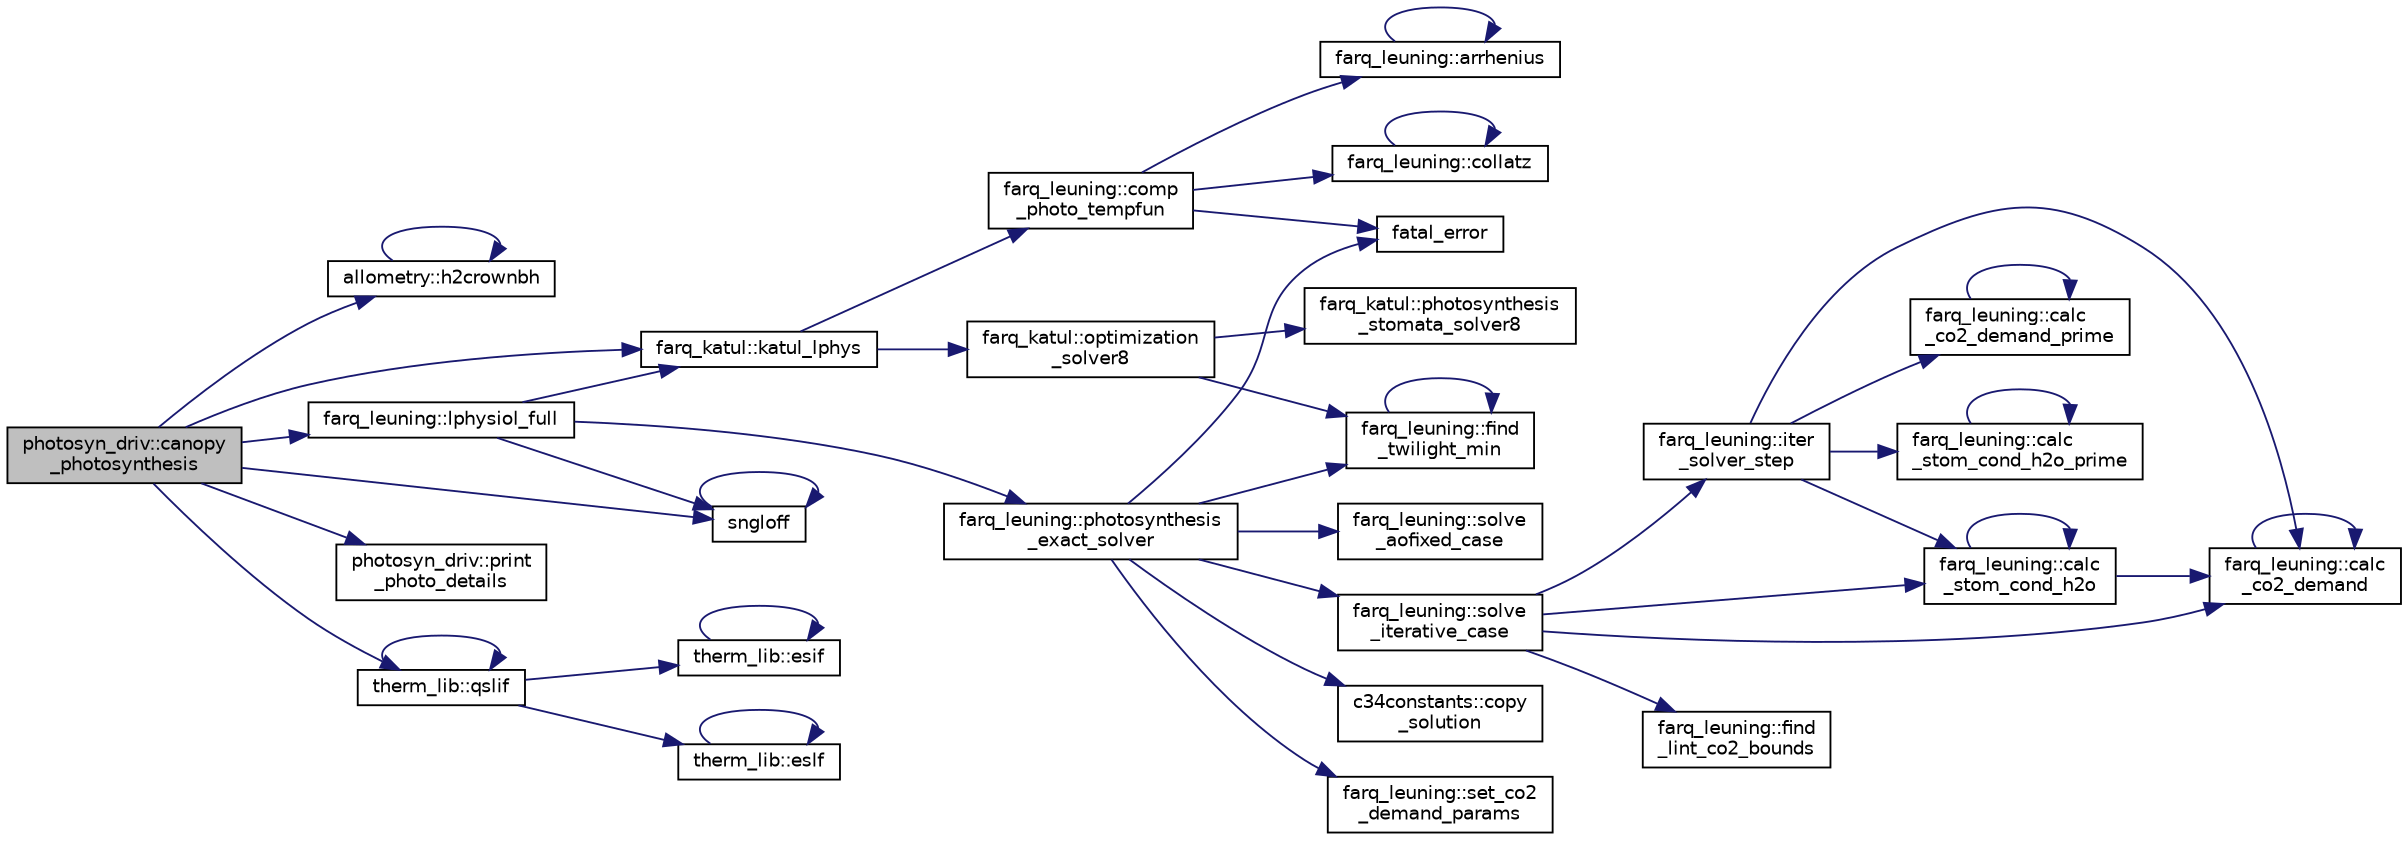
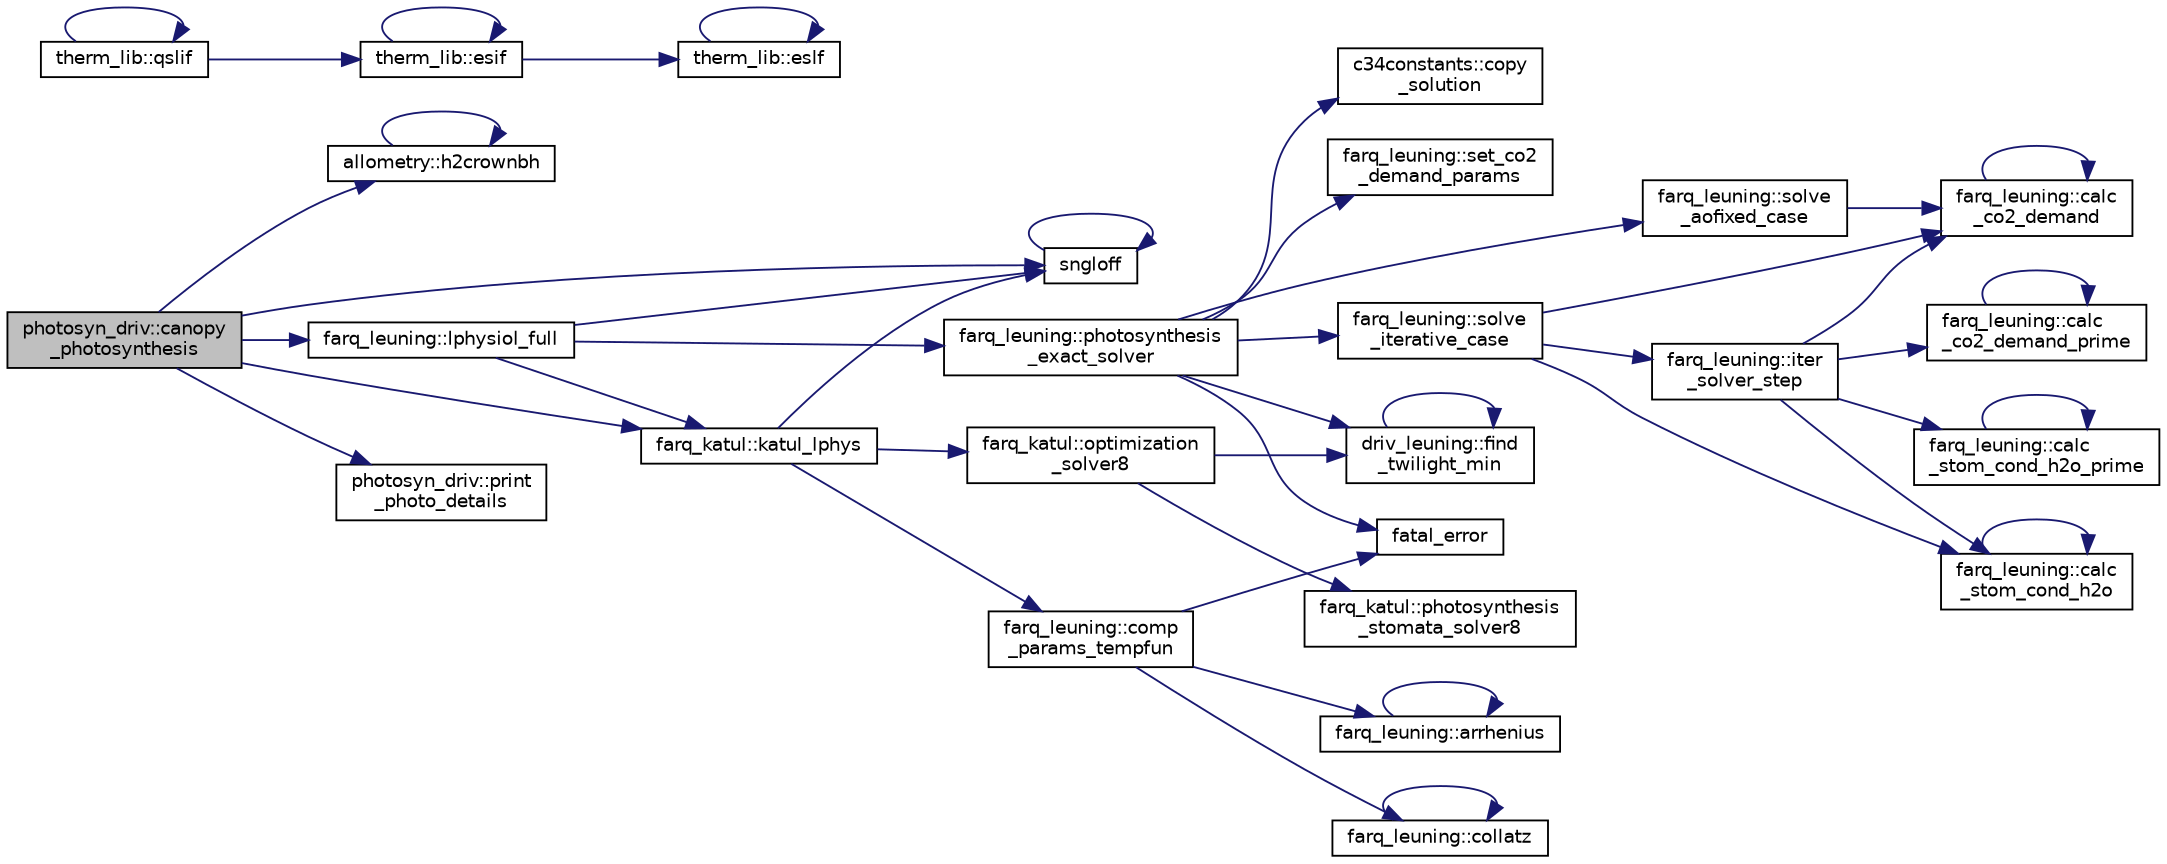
(1091, 201) -> (1091, 639)
none -> (890, 333)
(1440, 440) -> (1440, 455)
(2153, 576) -> (1885, 208)
(261, 582) -> none
(591, 723) -> (591, 59)
(1737, 740) -> none
